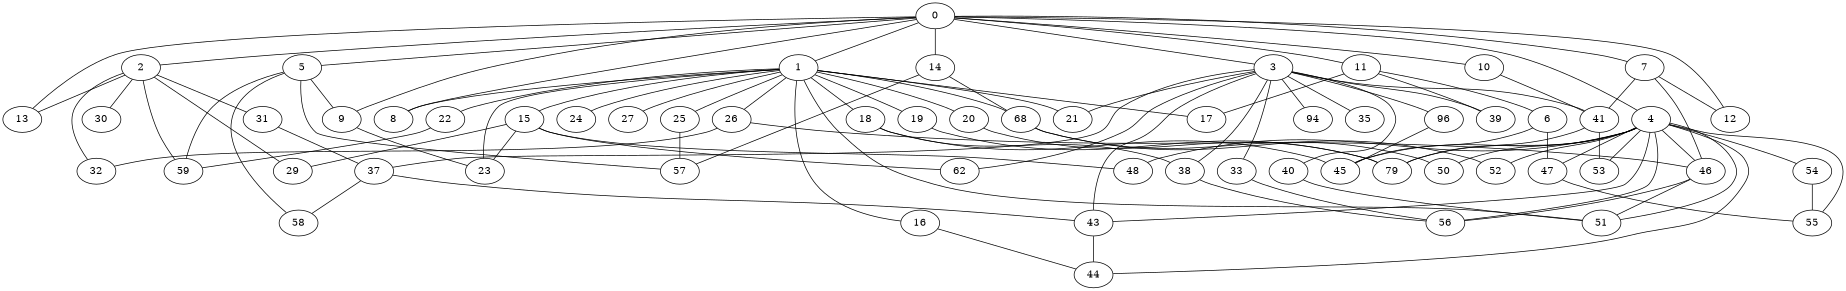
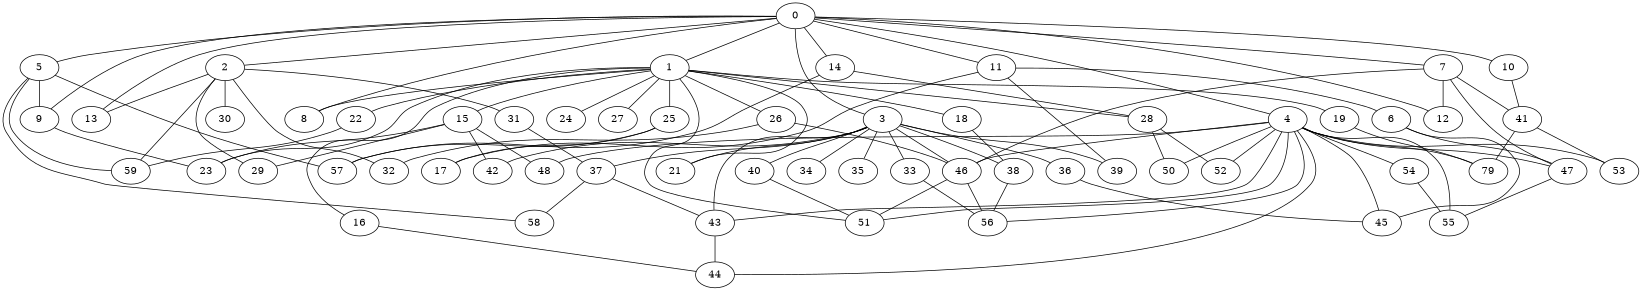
(1439, 88) -> (922, 145)
(1021, 96) -> (555, 145)
(969, 119) -> none
(1021, 119) -> (1147, 119)
(1313, 119) -> (806, 171)
(1444, 119) -> (1065, 171)
none -> (1494, 130)
(1103, 145) -> none
(960, 171) -> (493, 171)
